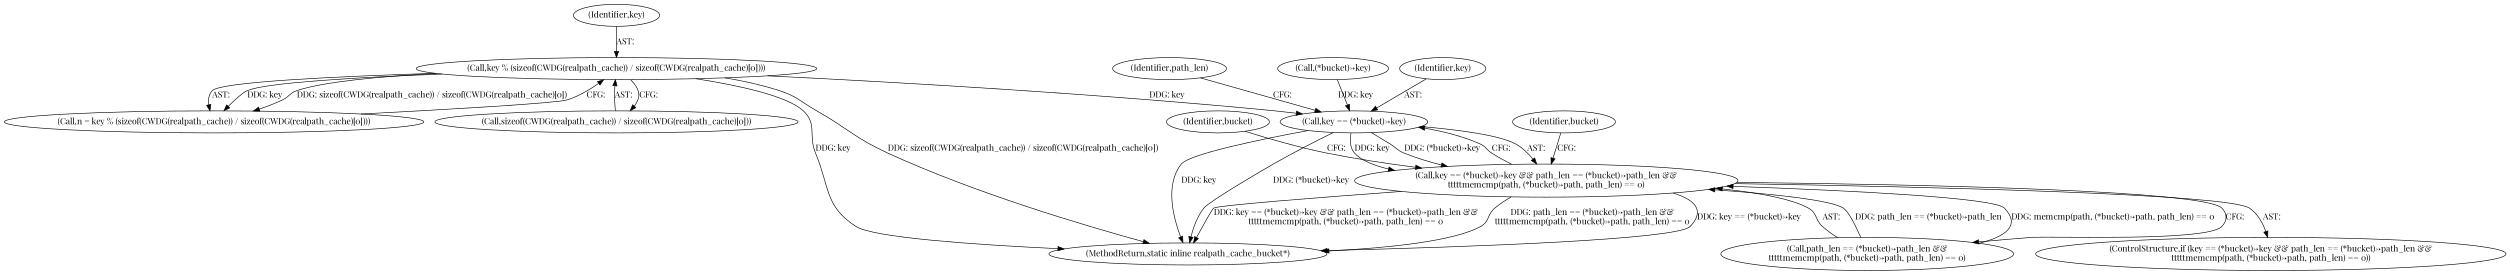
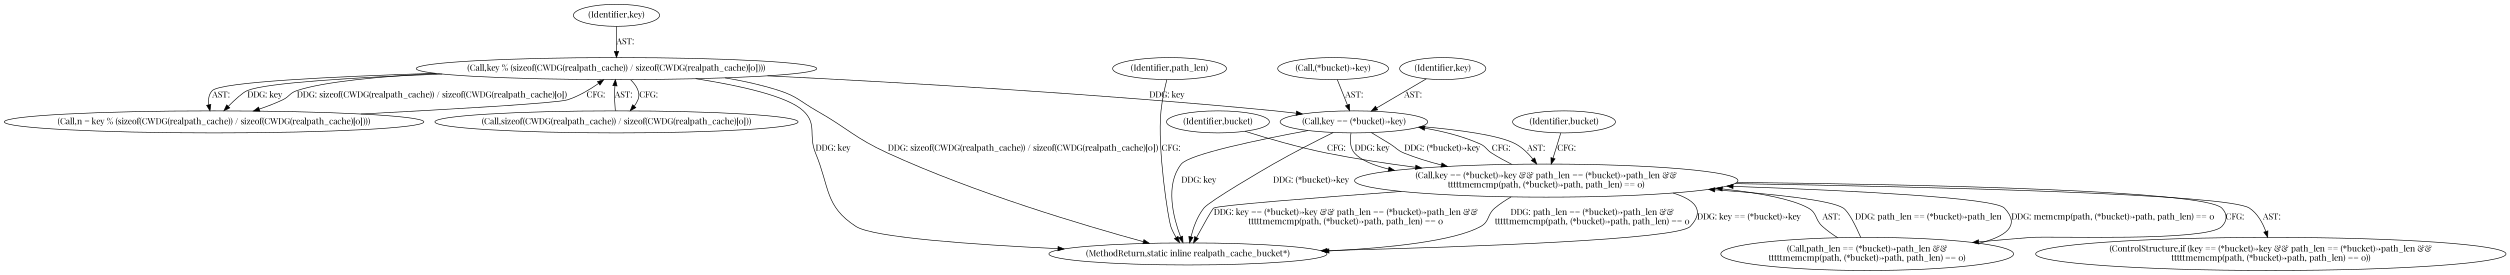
(1258, 94) -> (1162, 159)
(1356, 95) -> (1356, 95)
